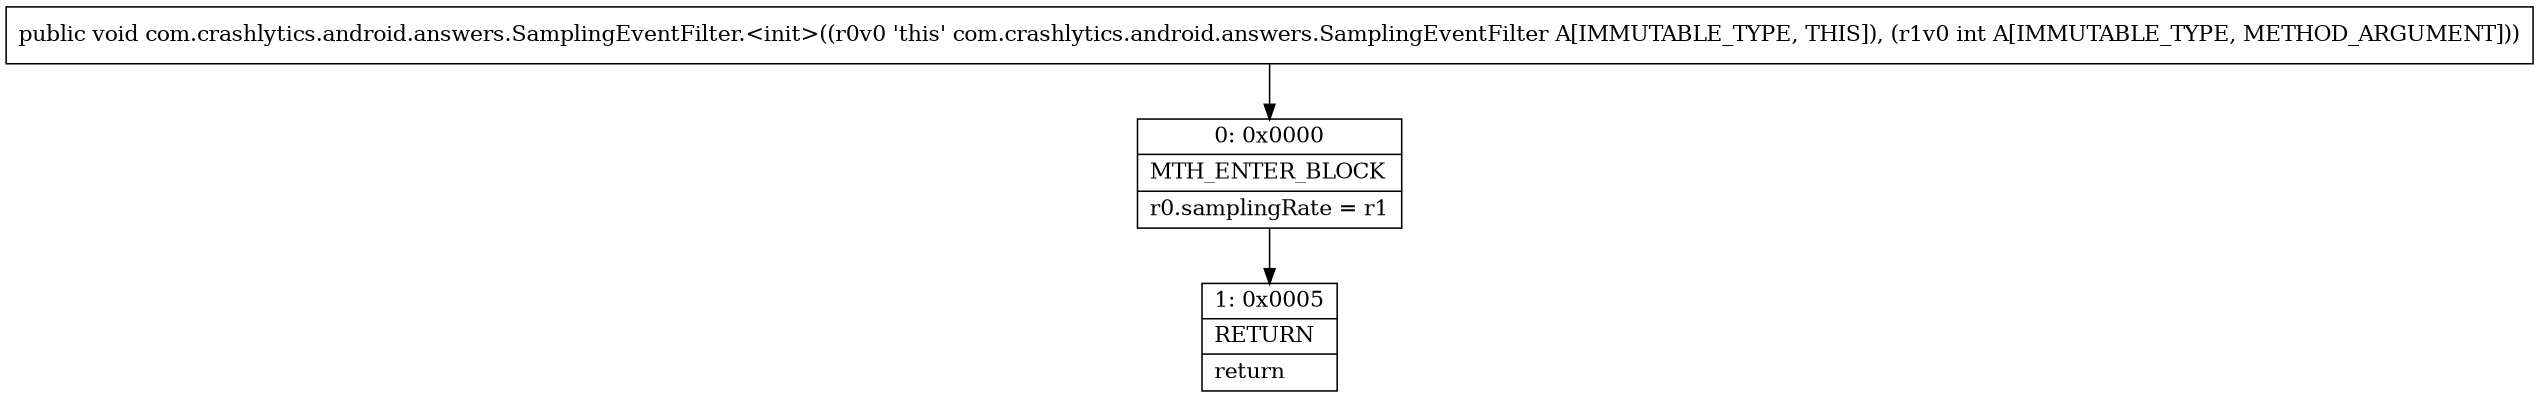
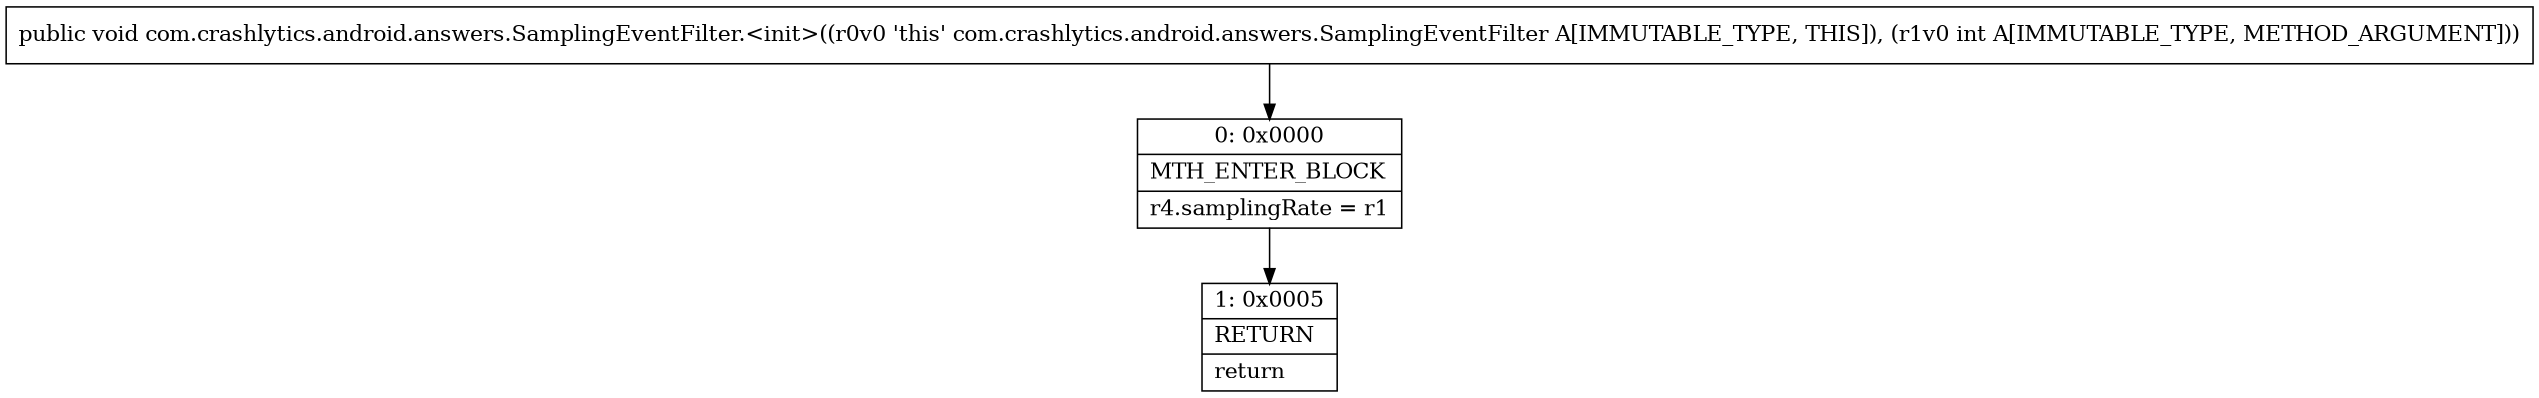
(1270, 209) -> (1270, 209)
